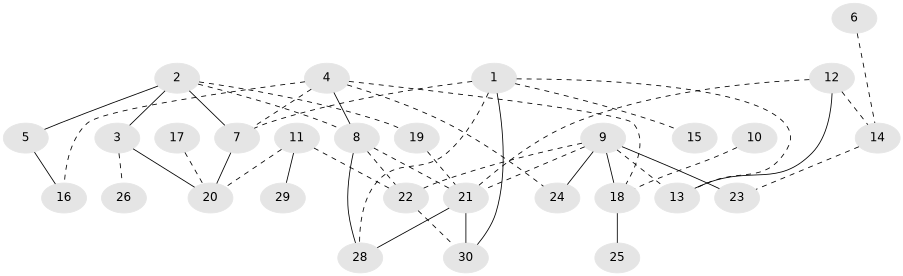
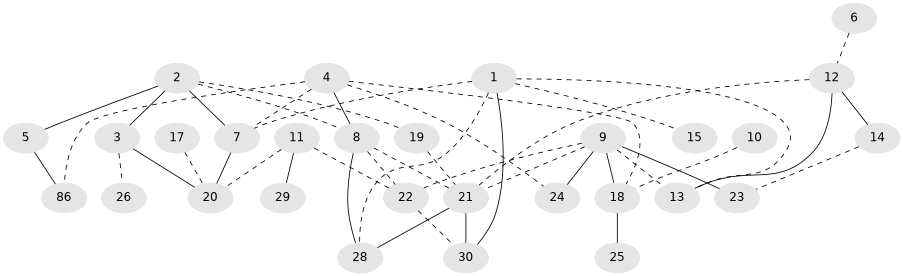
(866, 78) -> (843, 48)
(855, 108) -> (855, 108)
(64, 198) -> (64, 198)
